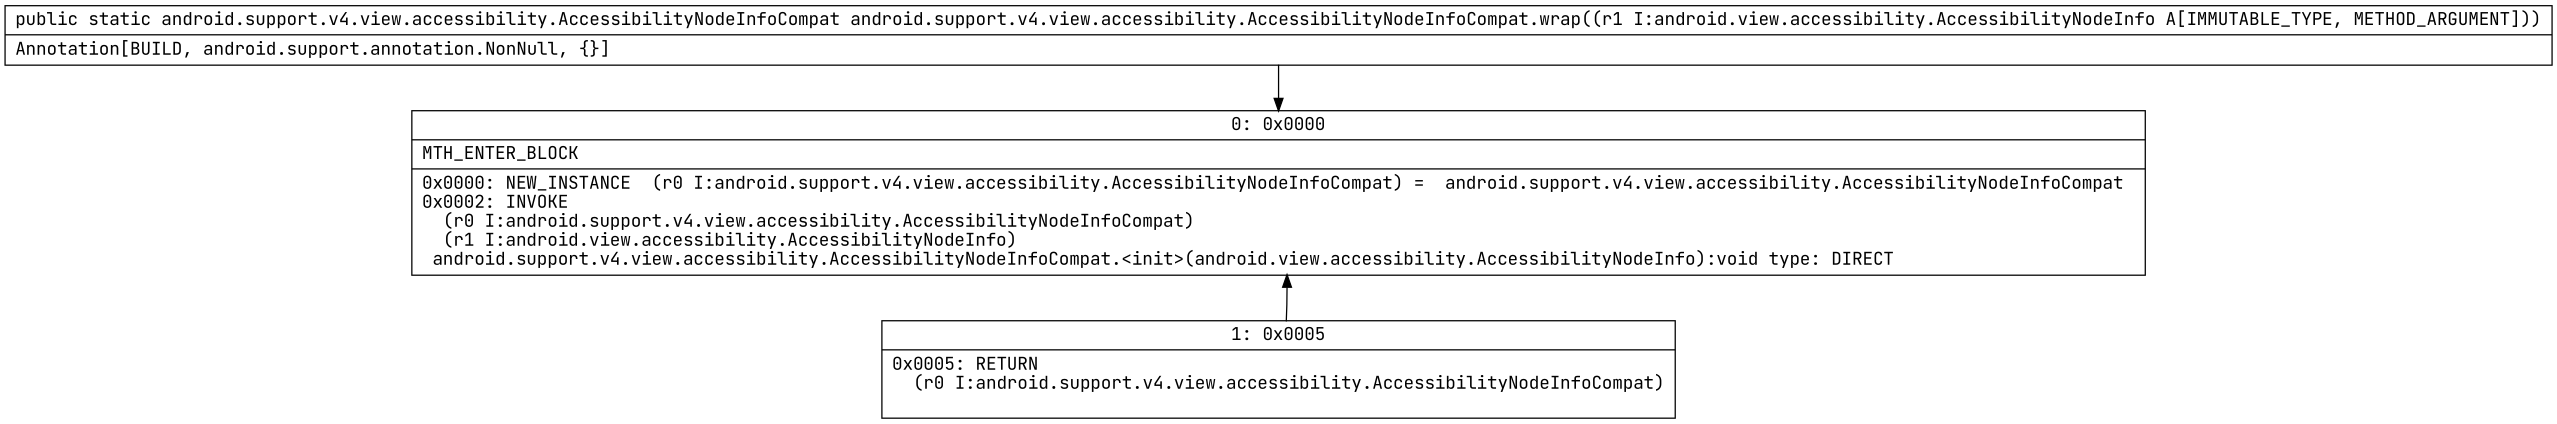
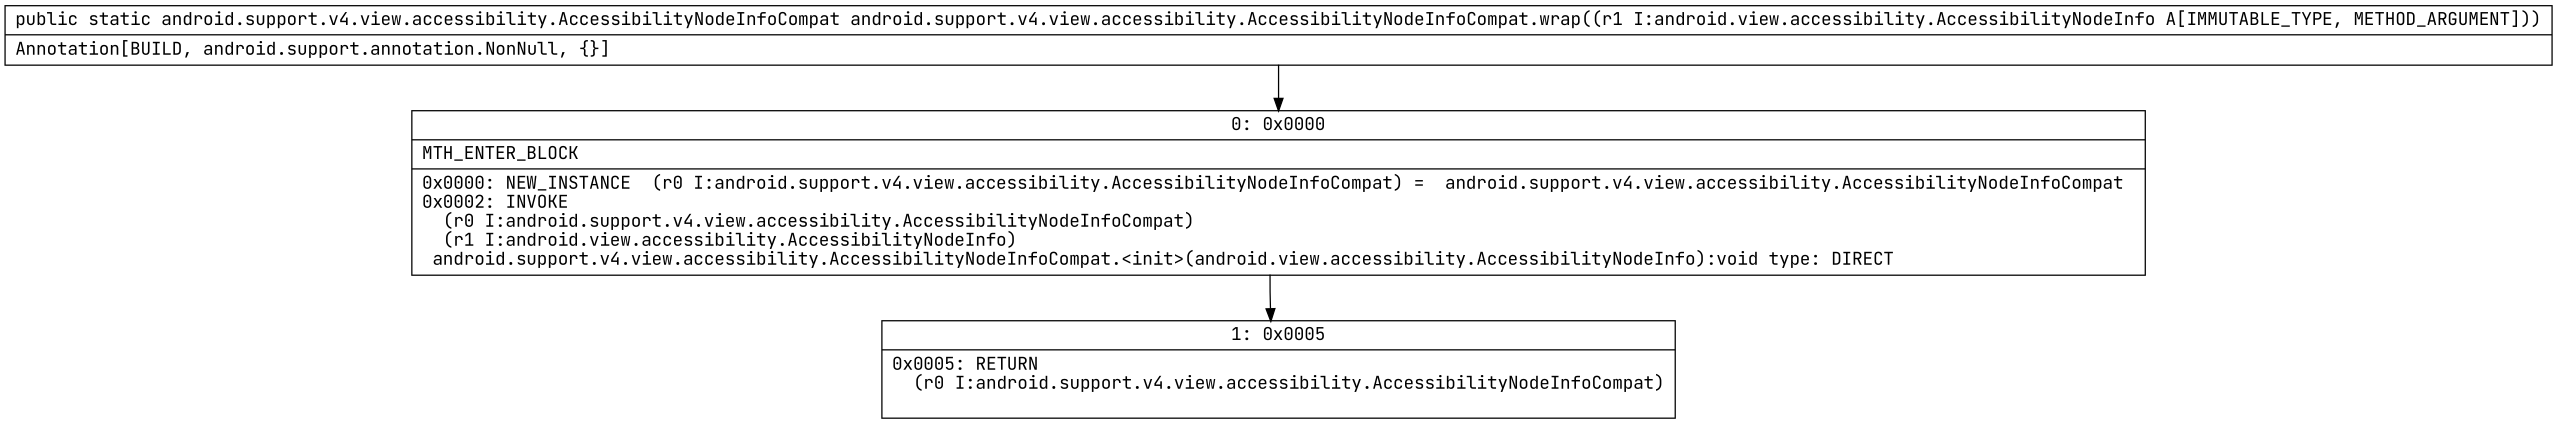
(1287, 304) -> (1270, 292)
